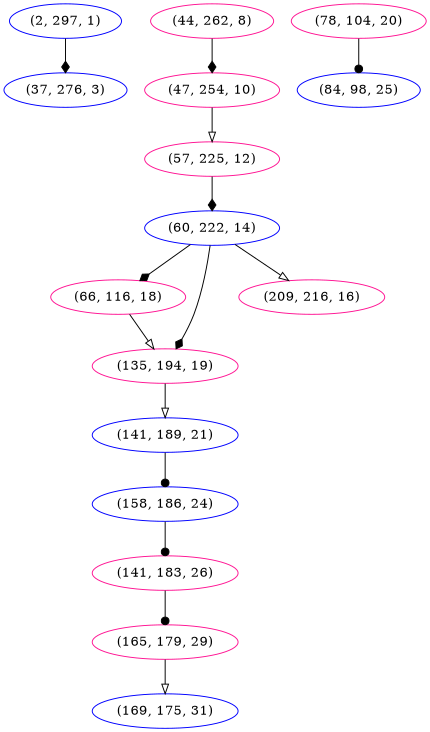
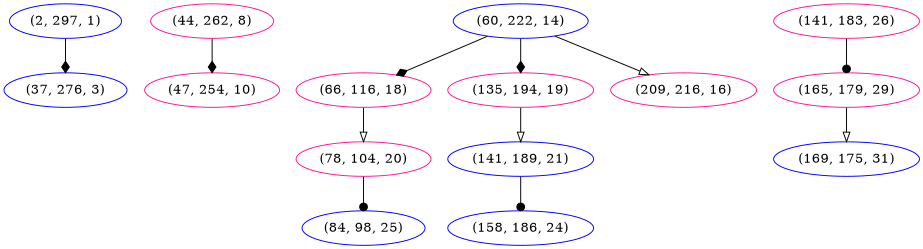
(212, 159) -> none
(139, 328) -> (364, 120)
(165, 535) -> none
